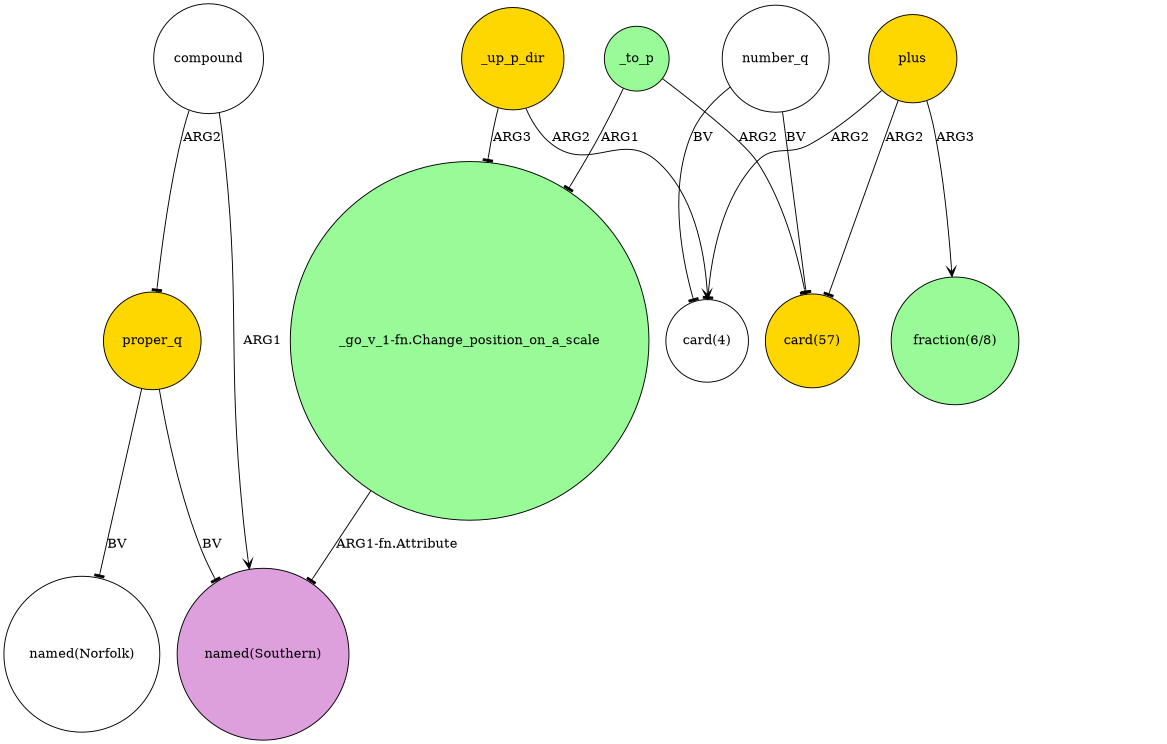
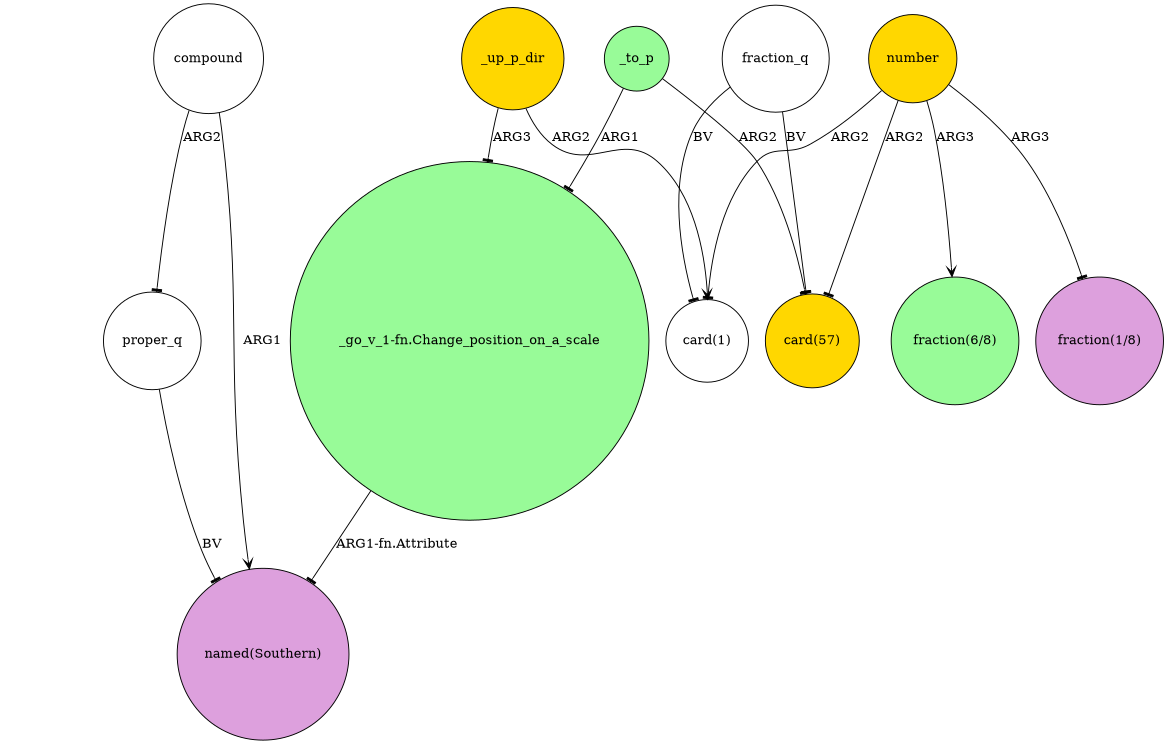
(776, 59) -> (776, 59)
(913, 59) -> (913, 59)
(152, 341) -> (152, 341)
(707, 341) -> (707, 341)
none -> (1100, 341)
(82, 654) -> none
